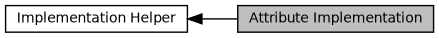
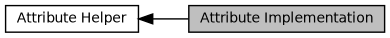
(97, 19) -> (72, 19)
